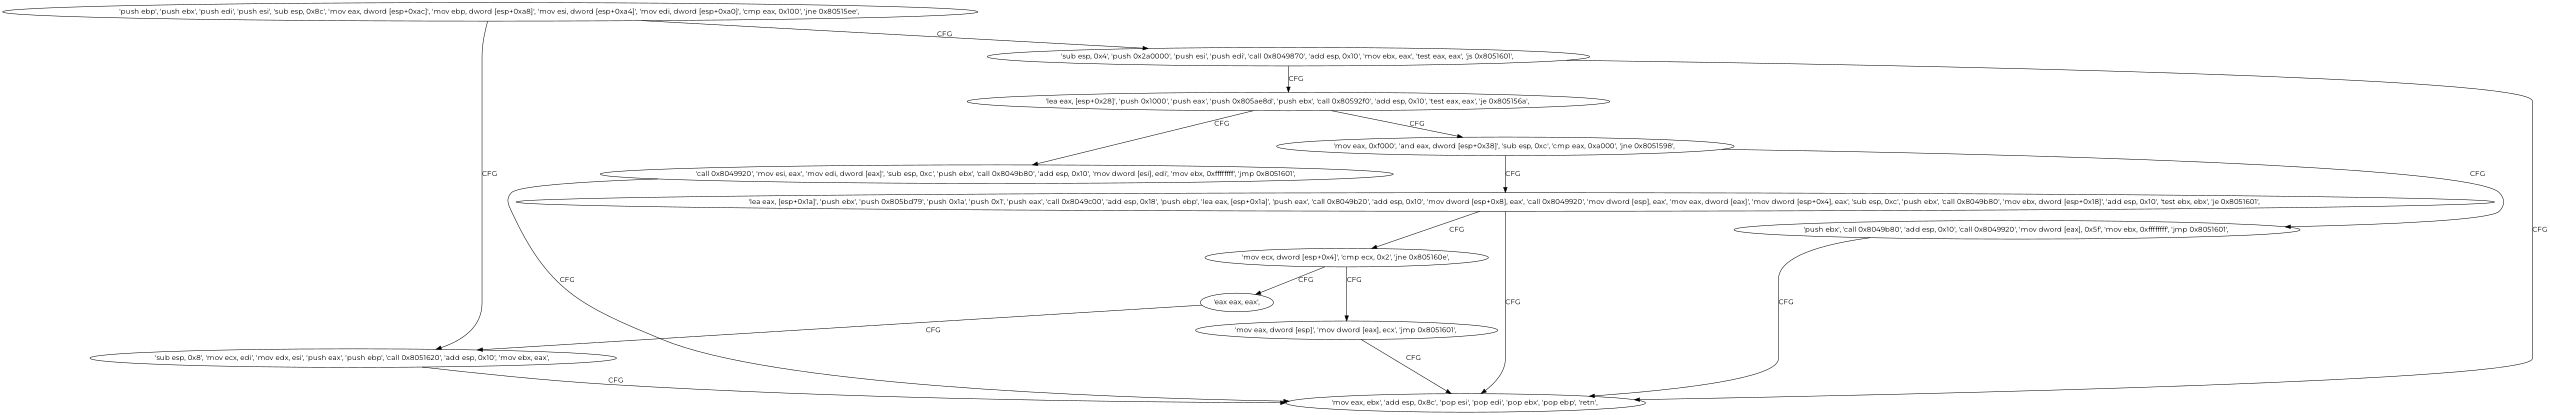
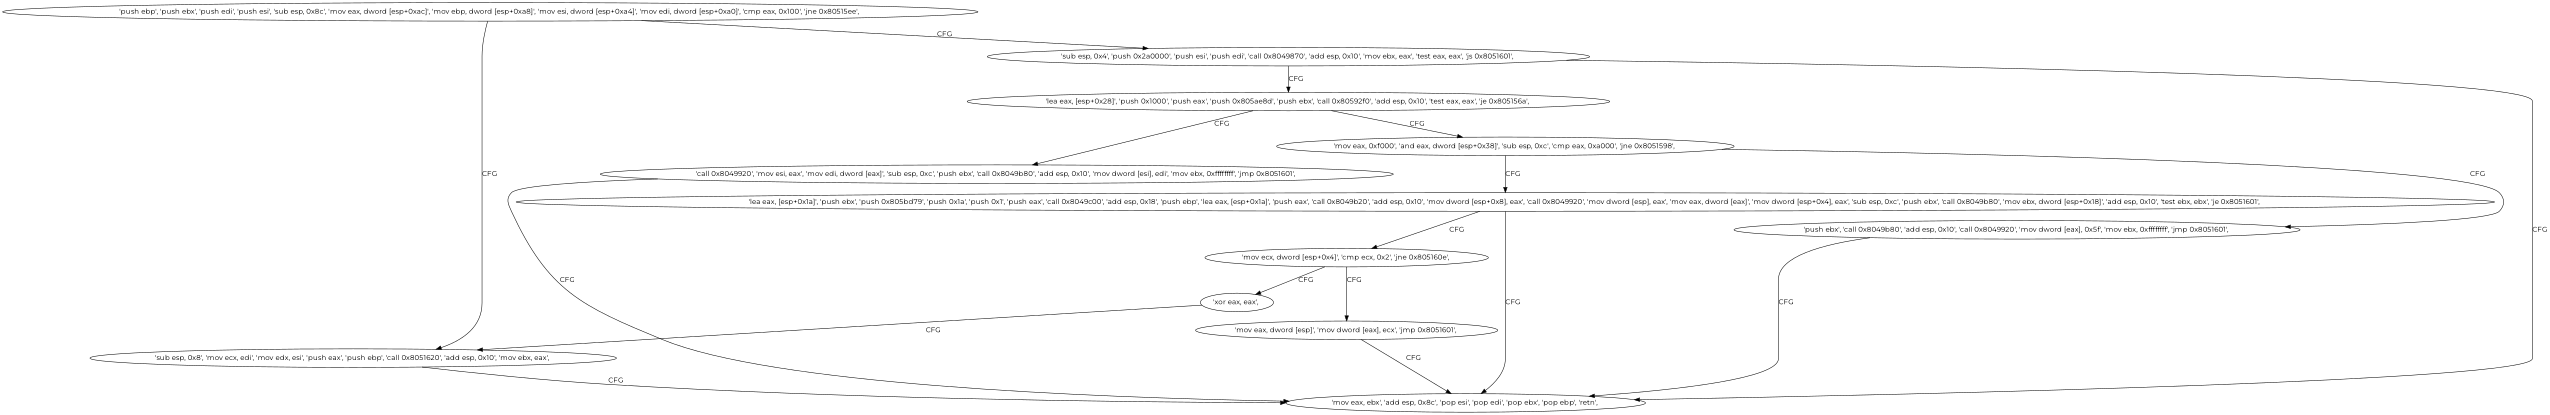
(1237, 302) -> (1237, 302)
